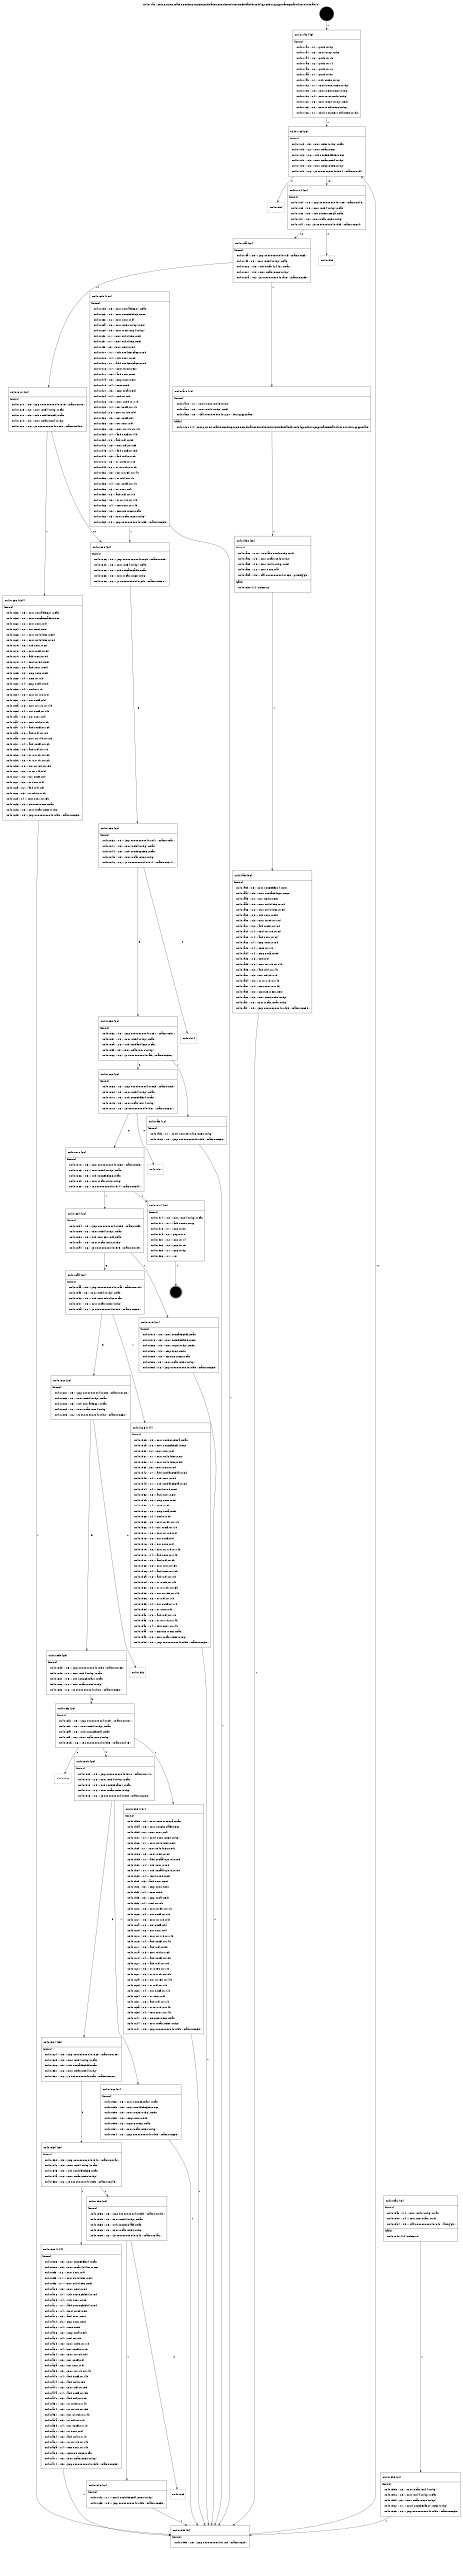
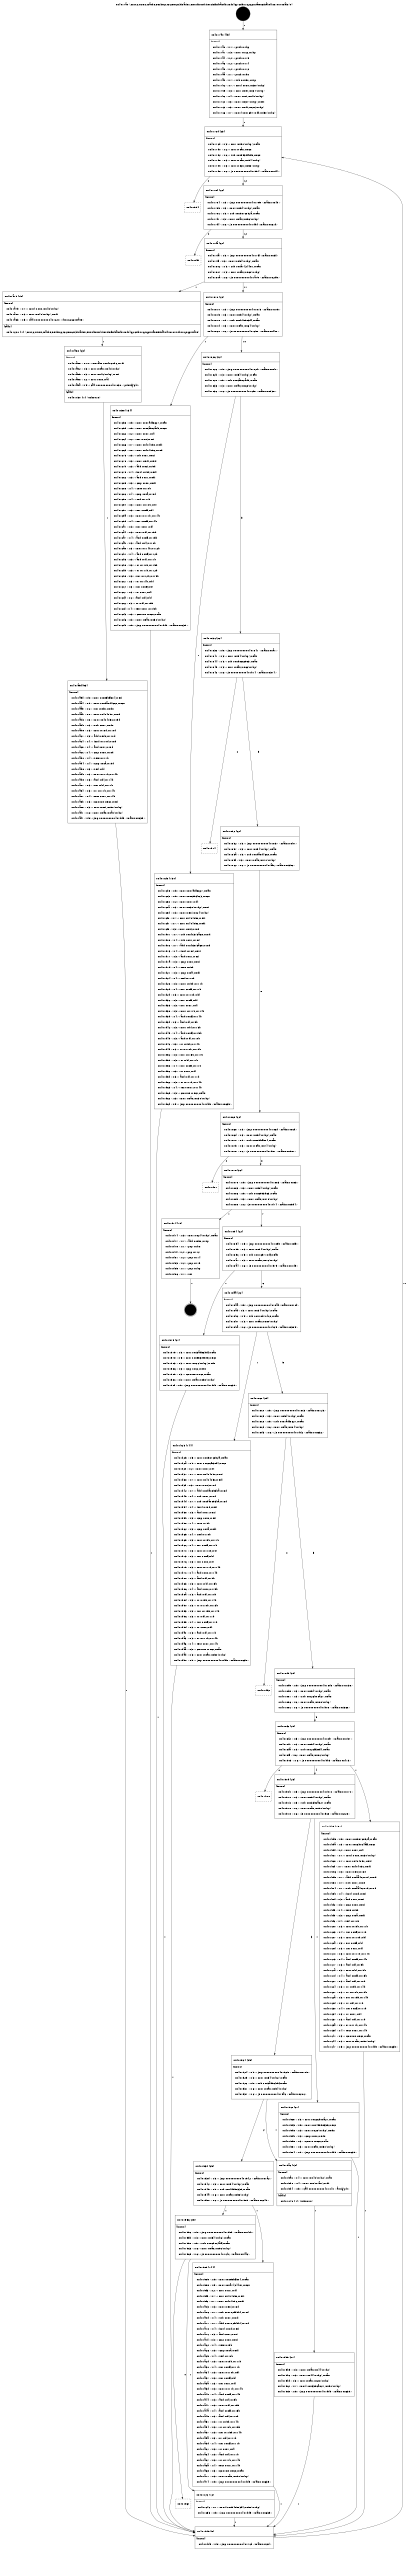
(130, 534) -> (197, 633)
(187, 1131) -> none
none -> (267, 2130)
